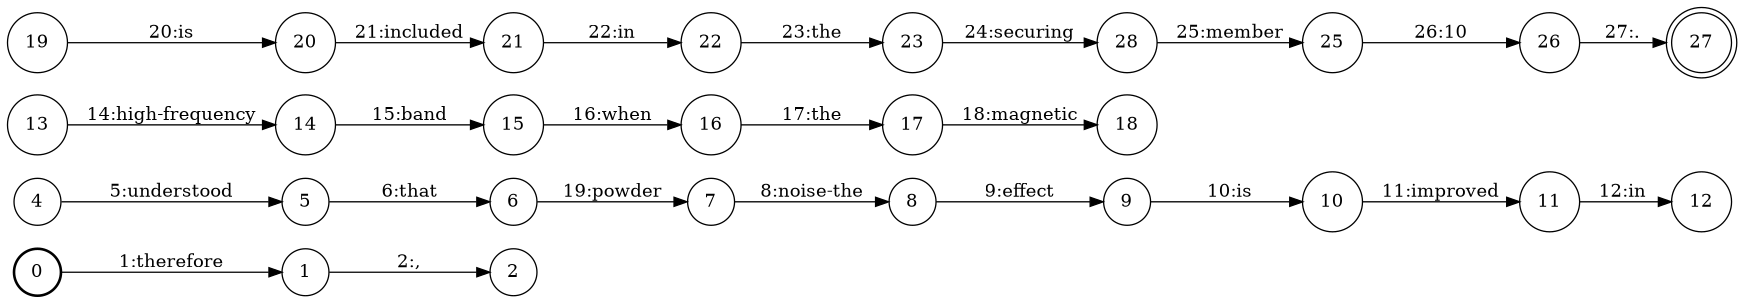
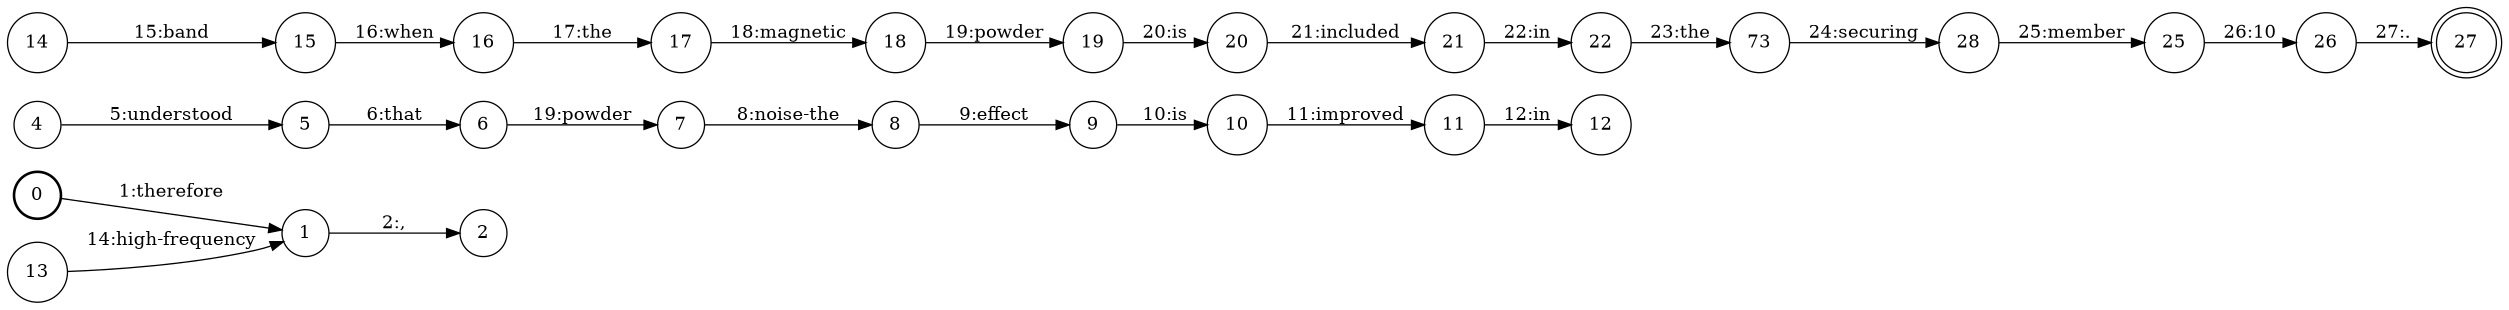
(913, 43) -> (1760, 43)
none -> (988, 43)
(165, 125) -> (170, 264)
